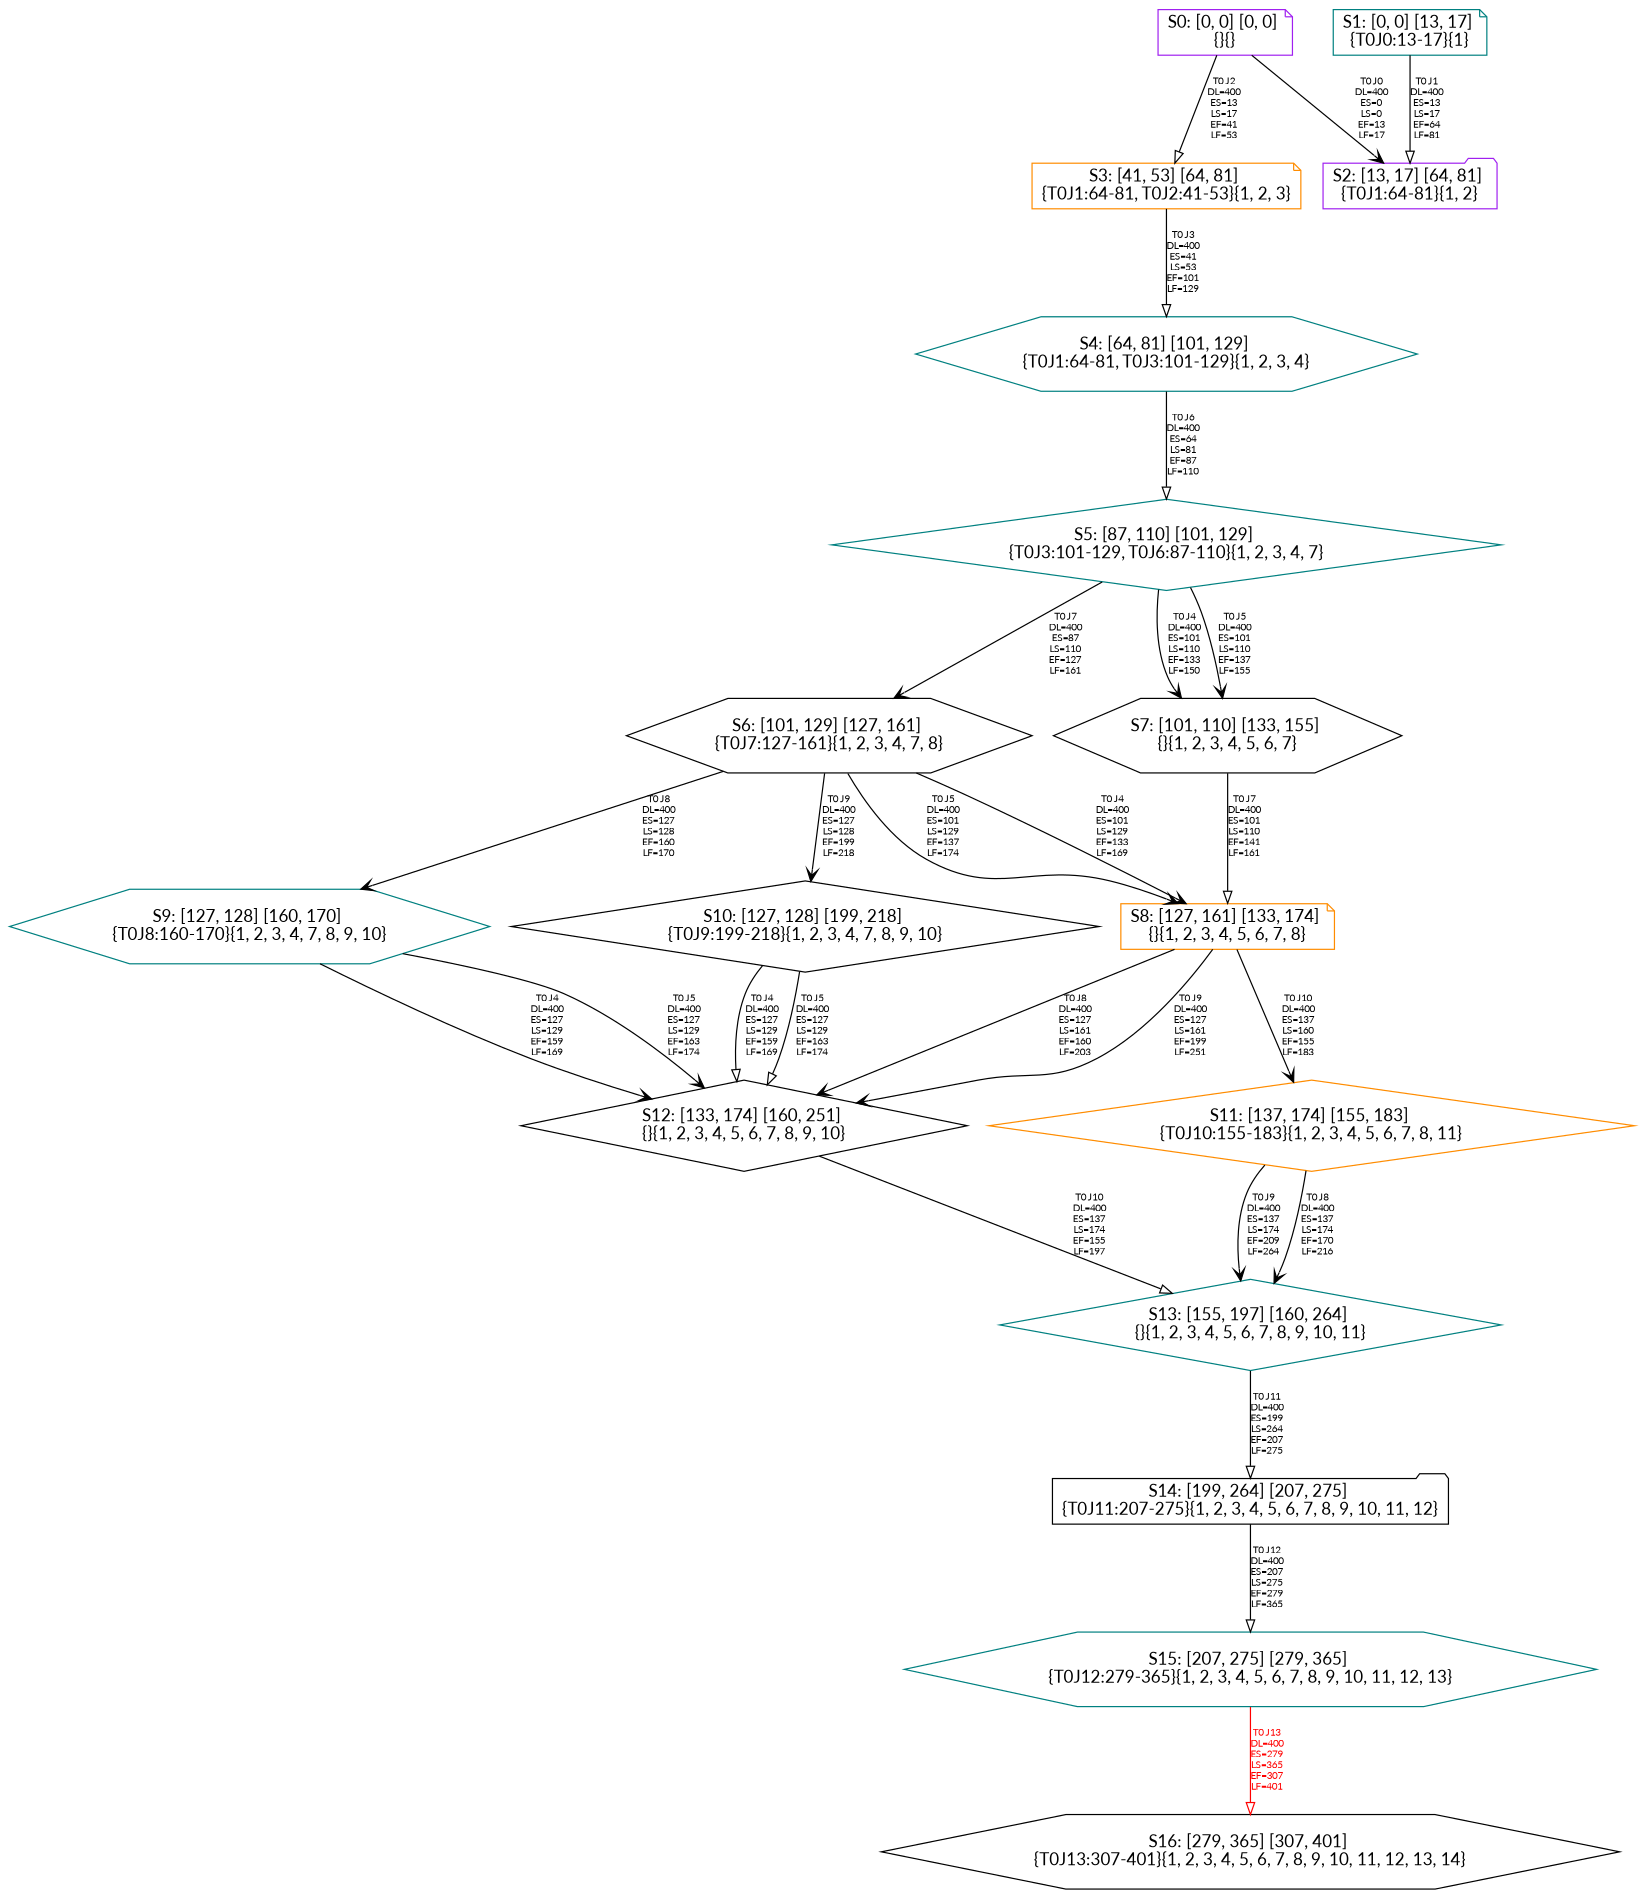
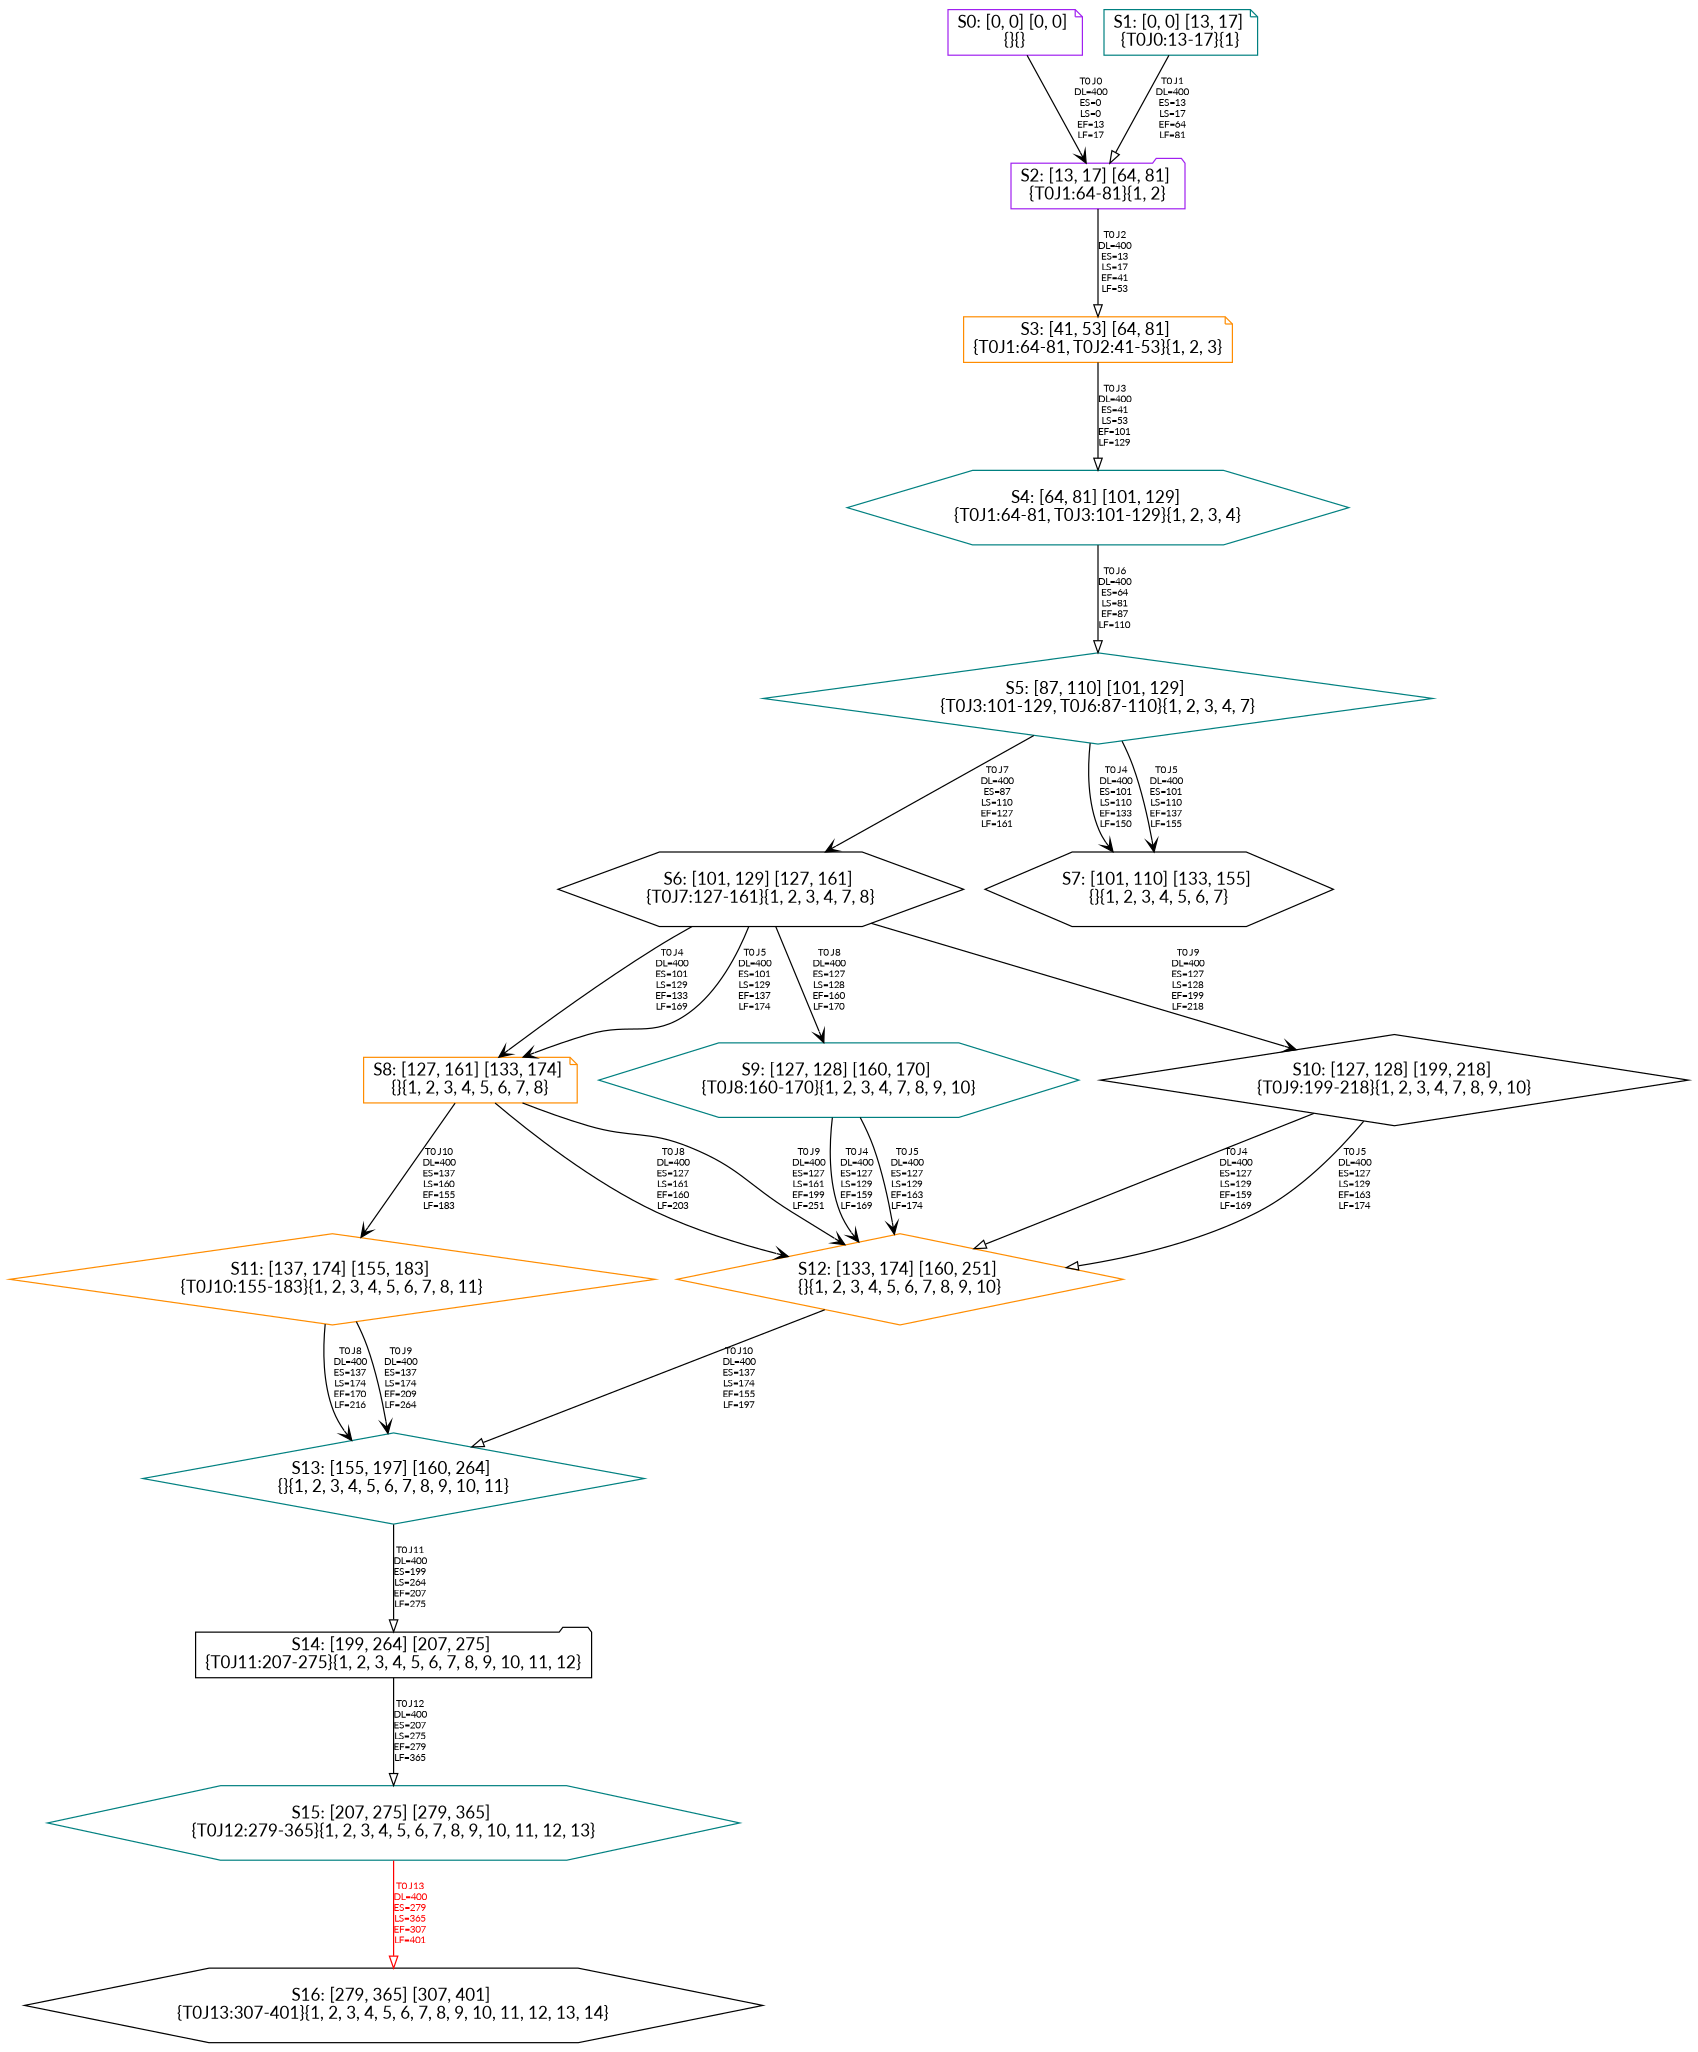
(1198, 104) -> (1098, 257)
(1228, 832) -> none
(744, 1126) -> (900, 1279)
